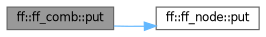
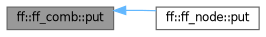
(129, 26) -> (141, 10)
